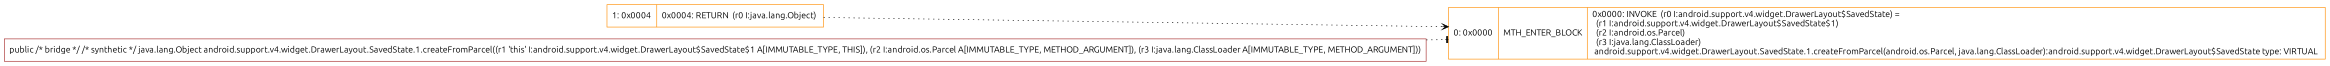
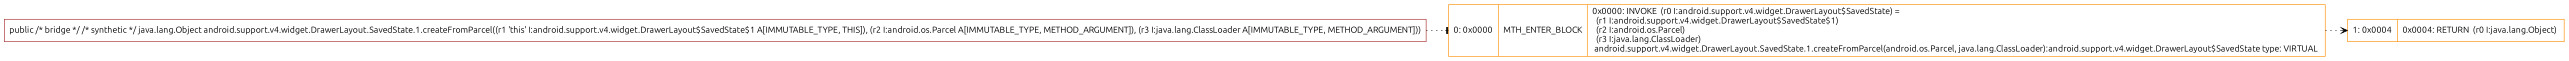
(1133, 22) -> (2333, 30)
